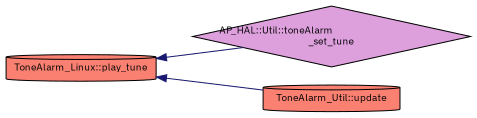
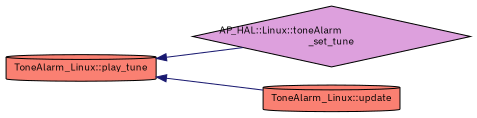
(332, 36) -> (332, 36)
(332, 98) -> (332, 98)
